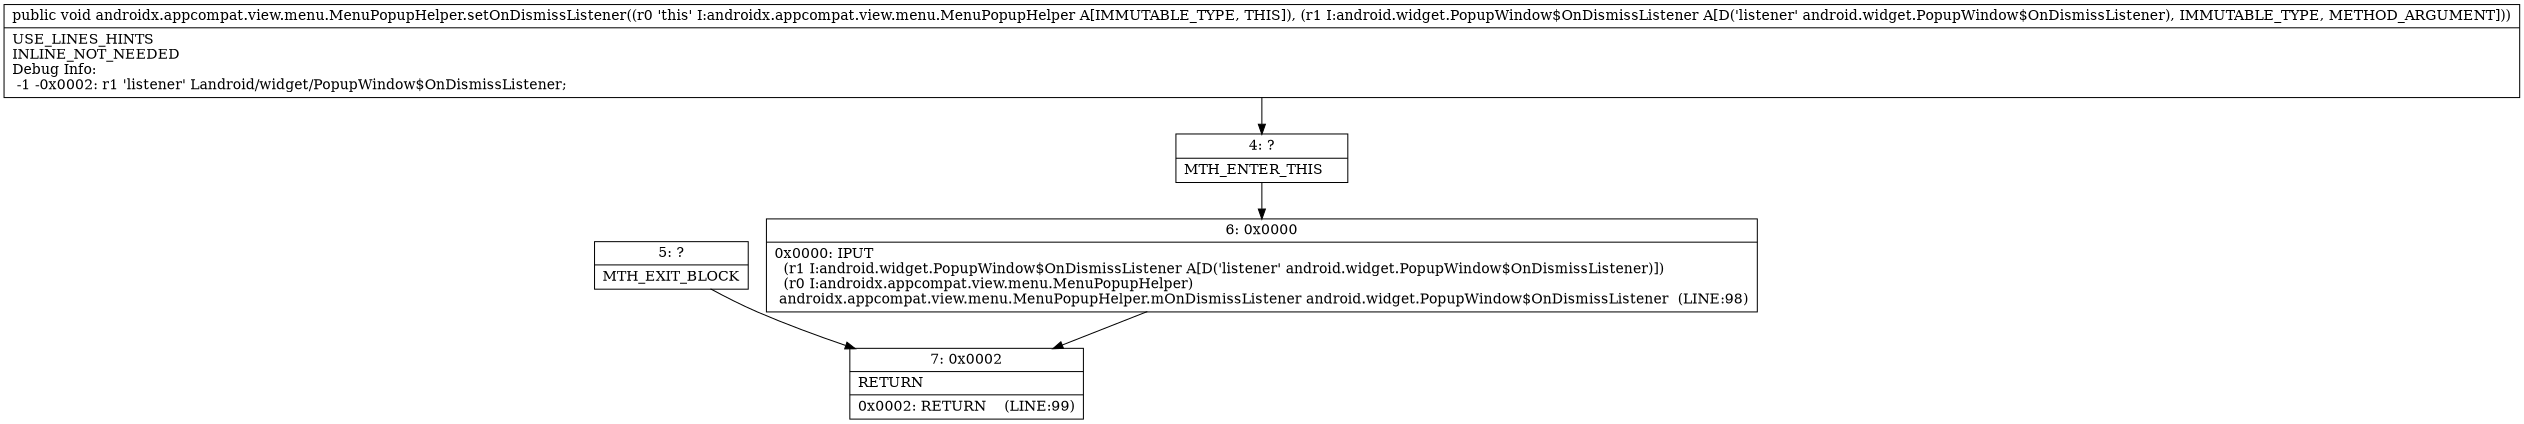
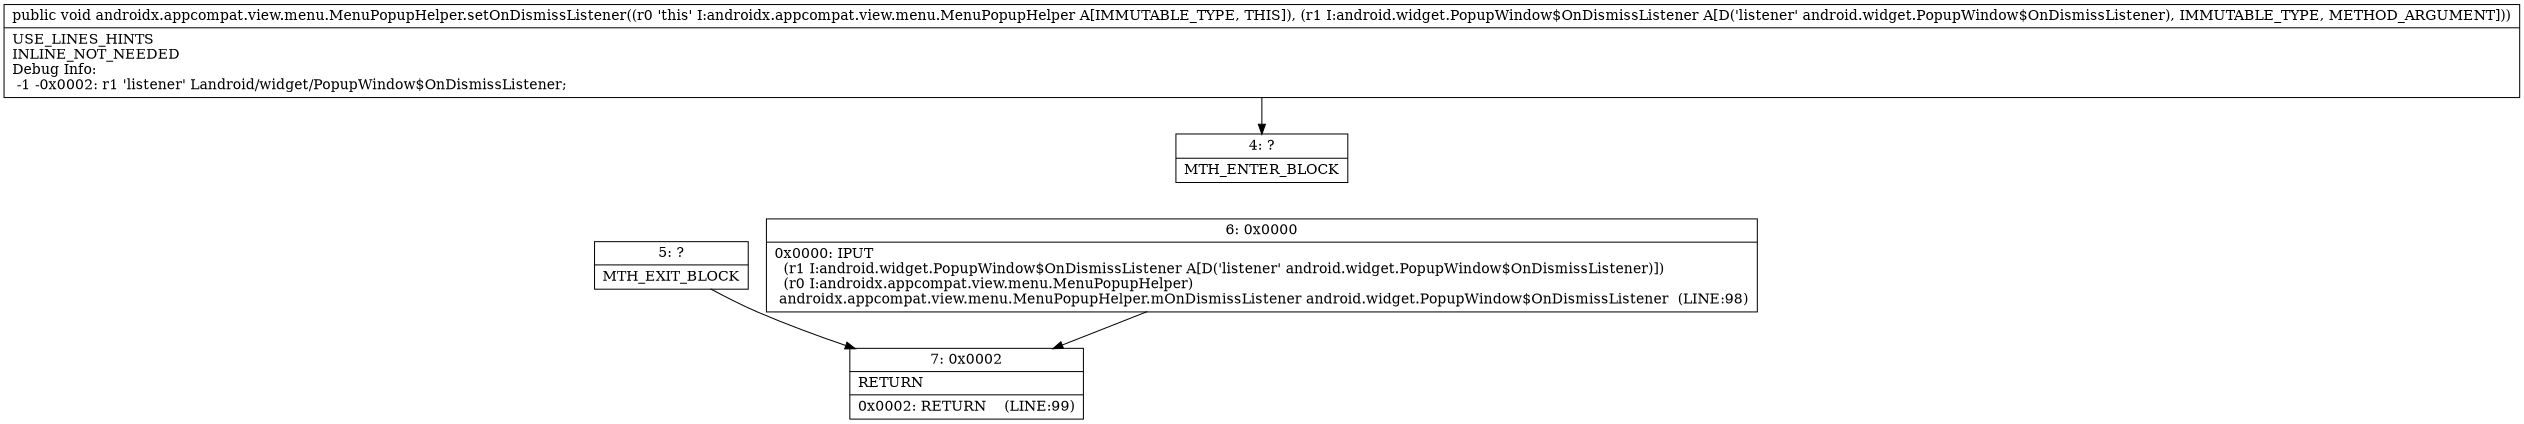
(1254, 170) -> (1262, 170)
(1262, 195) -> none
